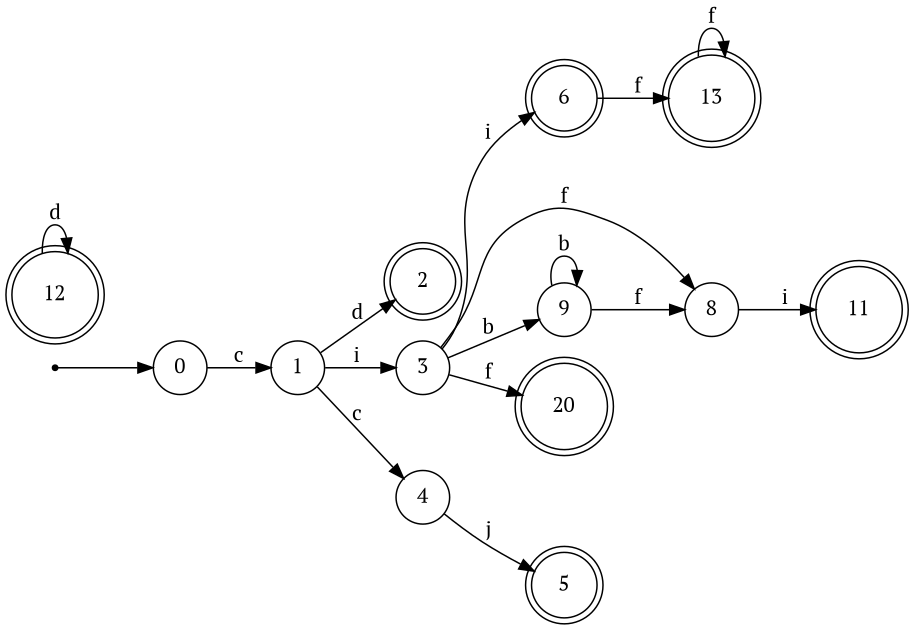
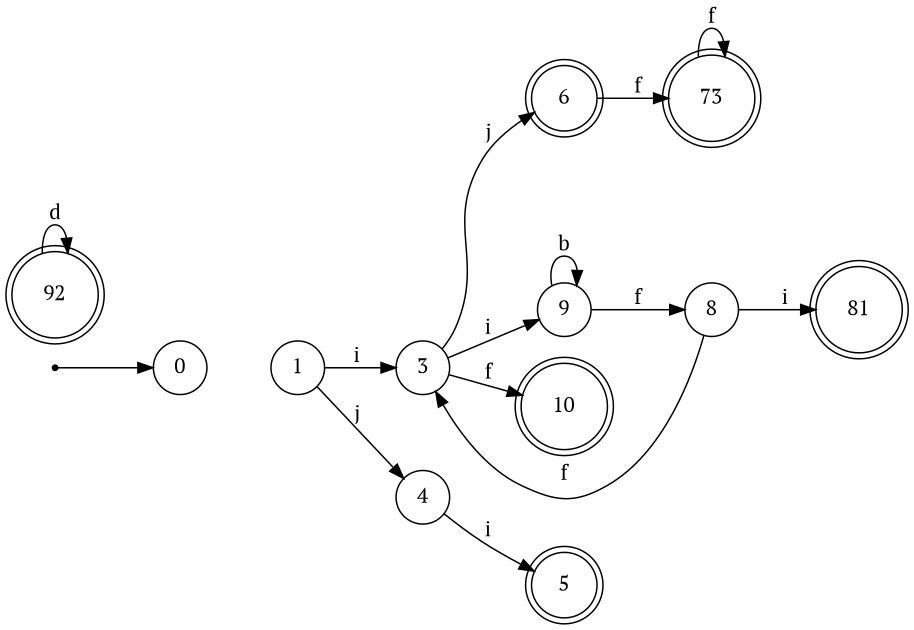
(712, 98) -> (712, 98)
(488, 133) -> (488, 133)
(536, 213) -> (597, 491)
(423, 281) -> none
(55, 295) -> (55, 295)
(859, 310) -> (859, 310)
(488, 328) -> (488, 328)
(231, 368) -> none
(564, 406) -> (564, 406)
(357, 415) -> (357, 415)
(488, 531) -> (488, 531)
